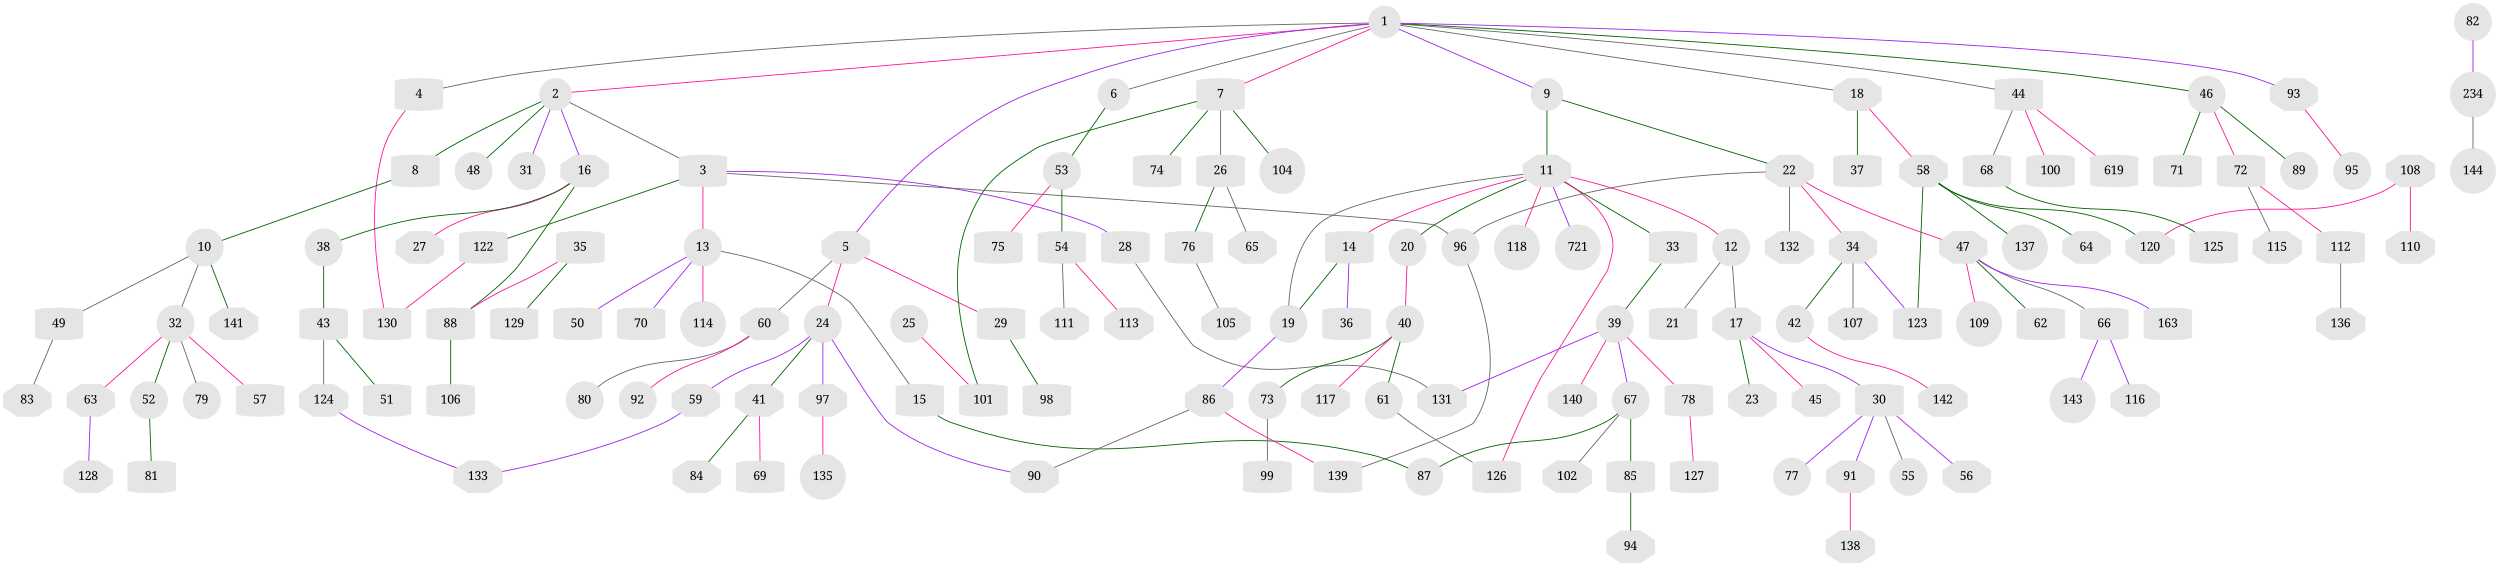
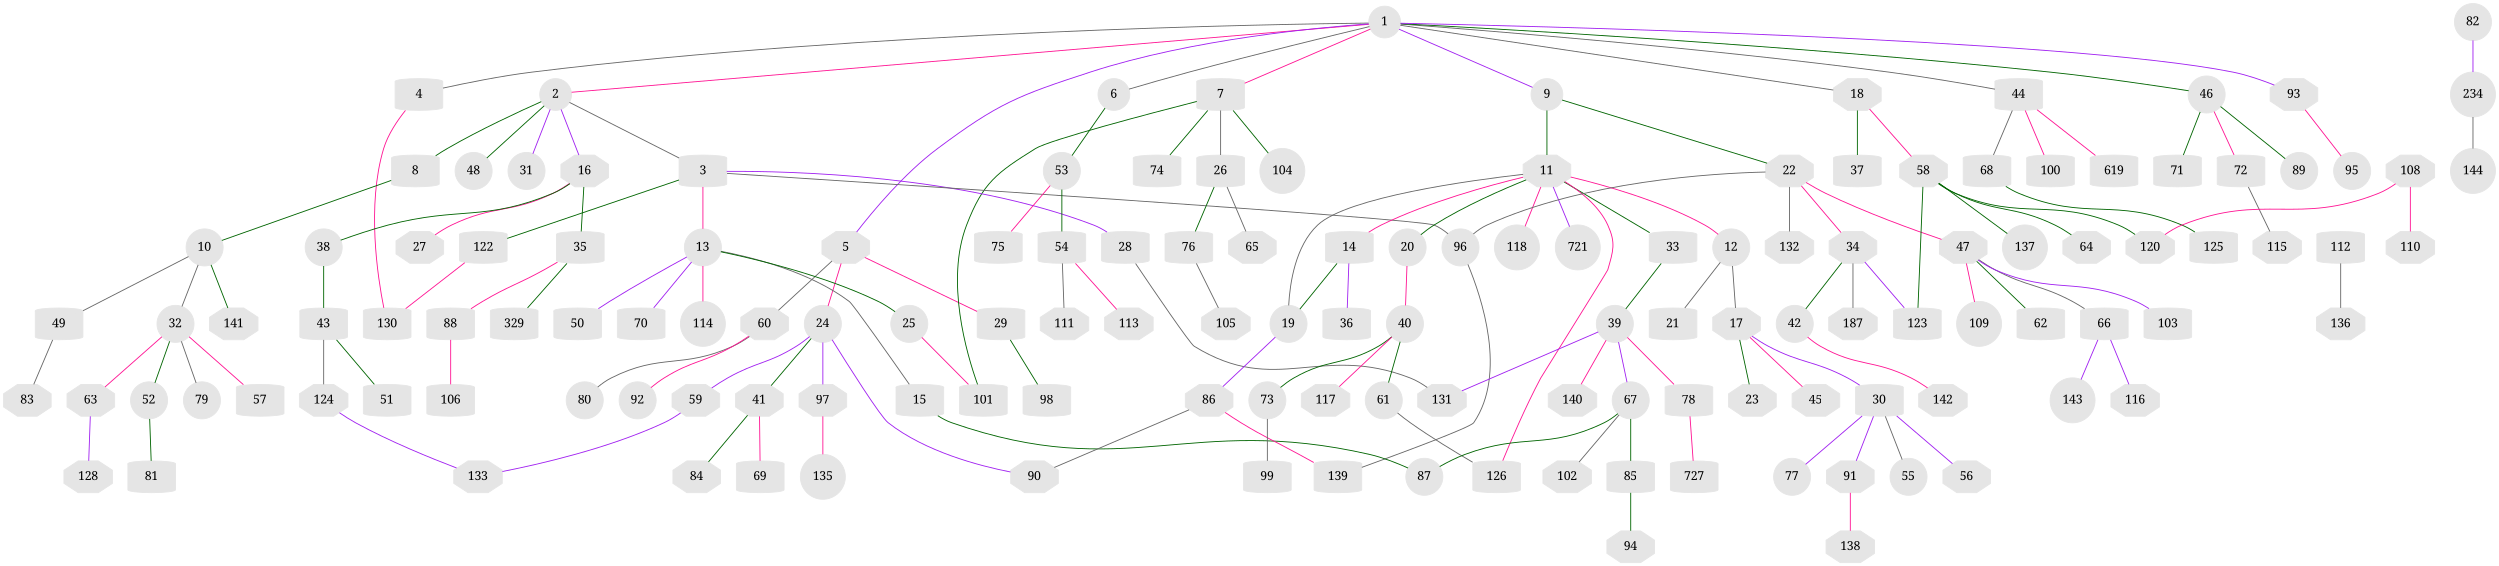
(2283, 203) -> none
(528, 253) -> (583, 207)
none -> (828, 281)
(514, 324) -> (514, 324)
(1853, 324) -> (1853, 324)
(2168, 324) -> (2168, 324)
(451, 362) -> (451, 362)
(1694, 477) -> (1694, 477)
